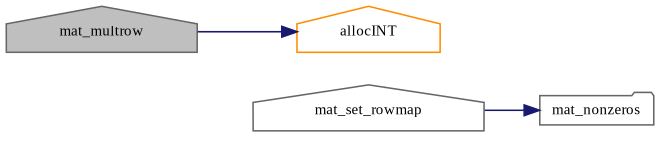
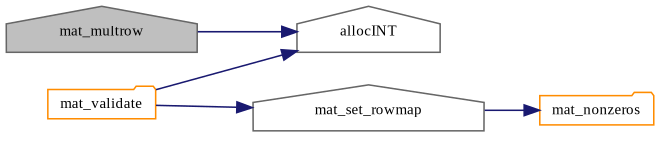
(369, 32) -> (369, 32)
none -> (102, 104)
(597, 110) -> (597, 110)
